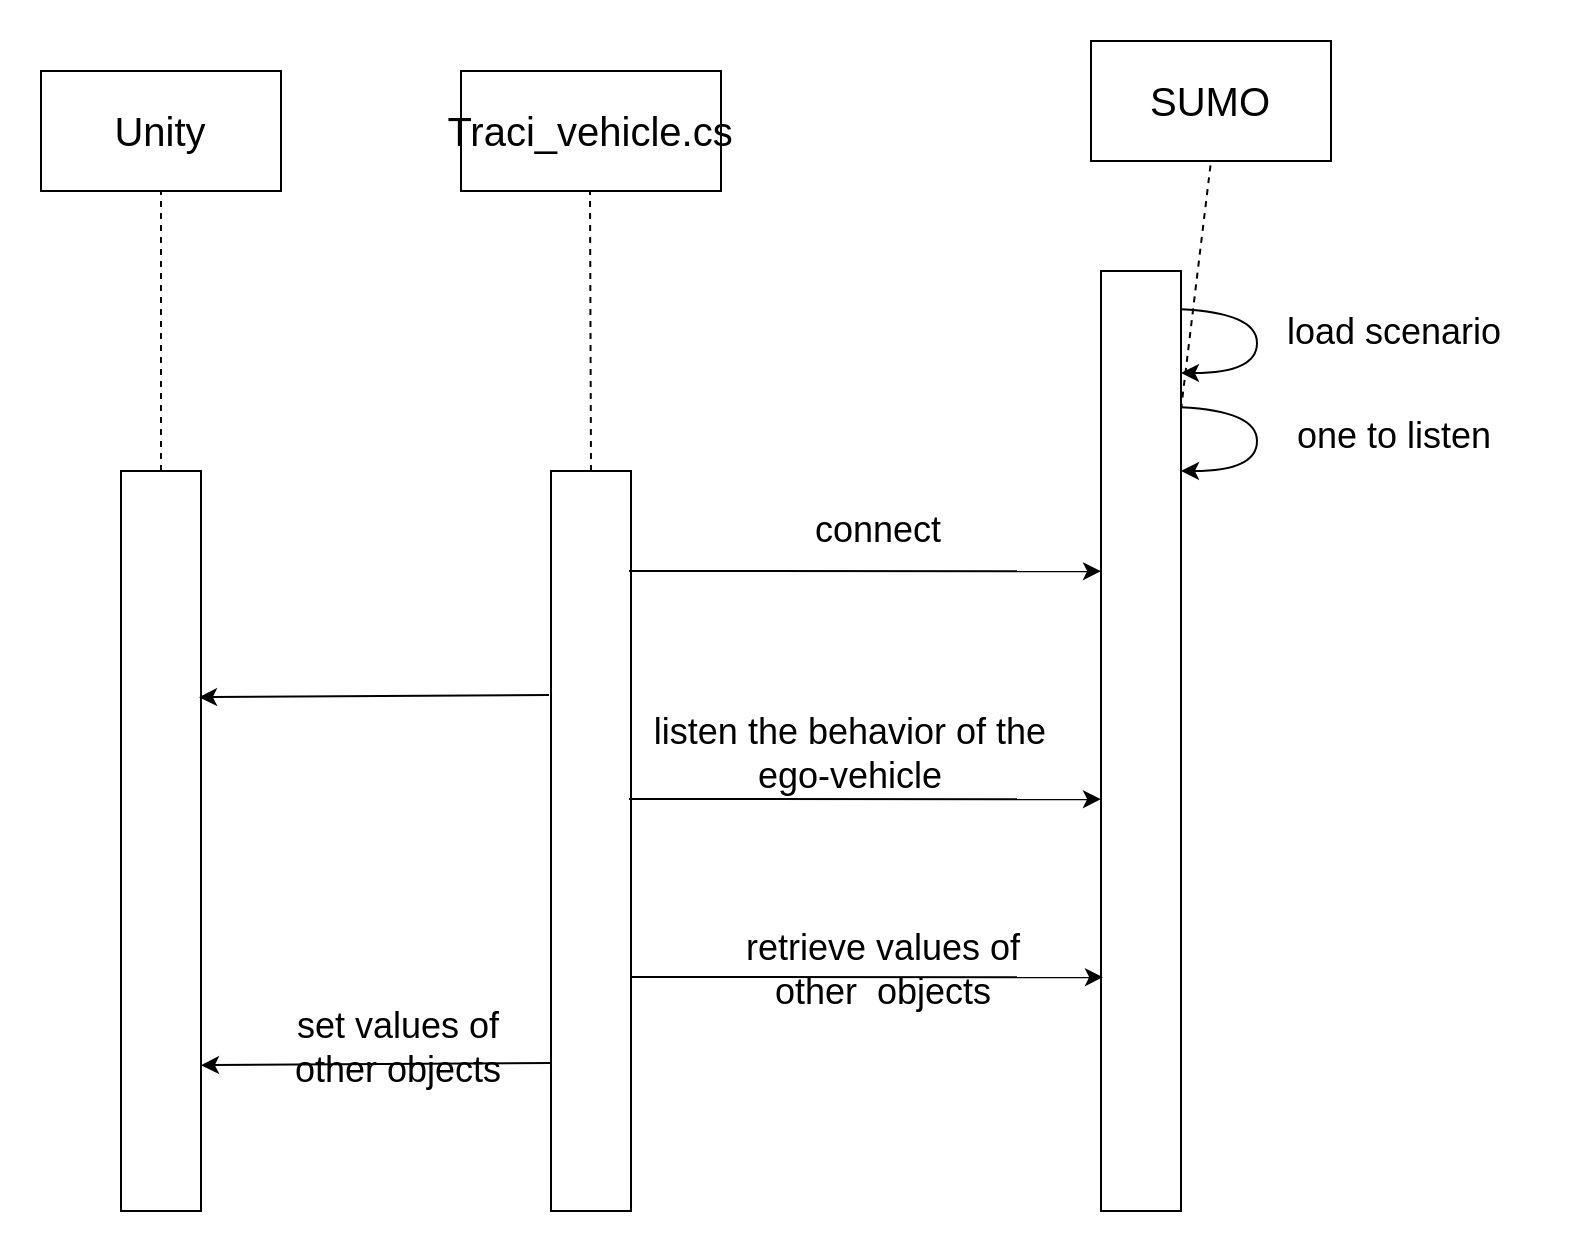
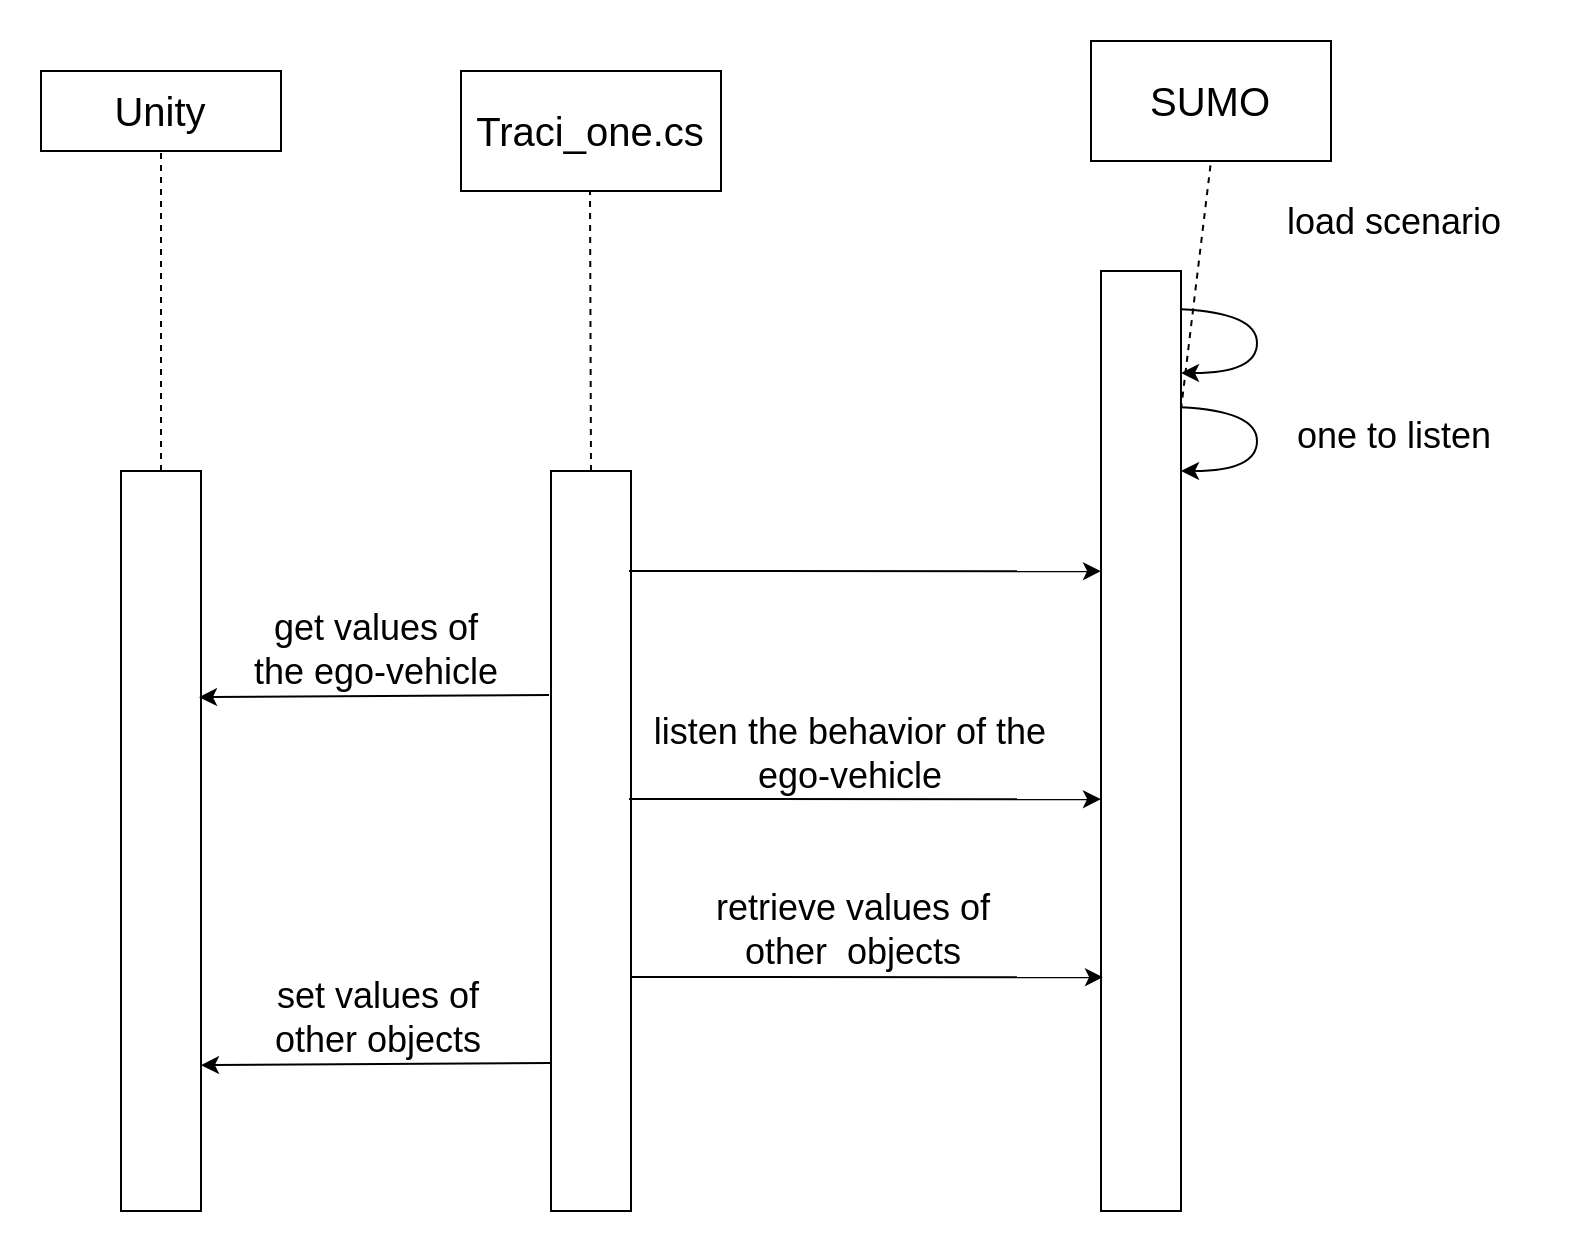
(161, 131) -> (161, 111)
(591, 131) -> (591, 131)
(1395, 333) -> (1395, 223)
(879, 531) -> none
none -> (377, 651)
(884, 971) -> (854, 931)
(399, 1049) -> (379, 1019)
